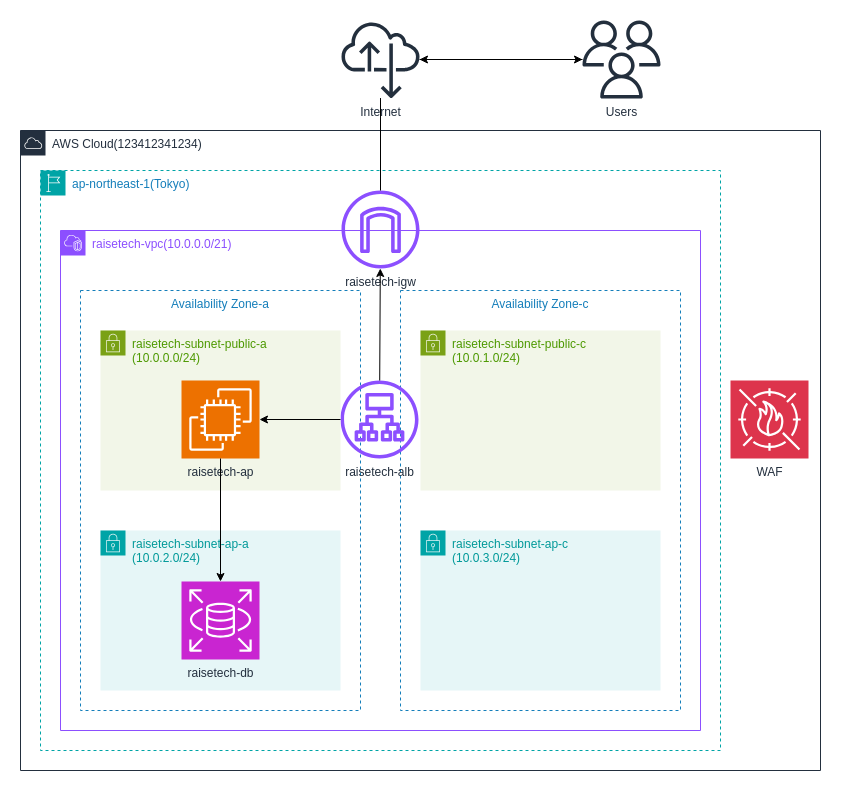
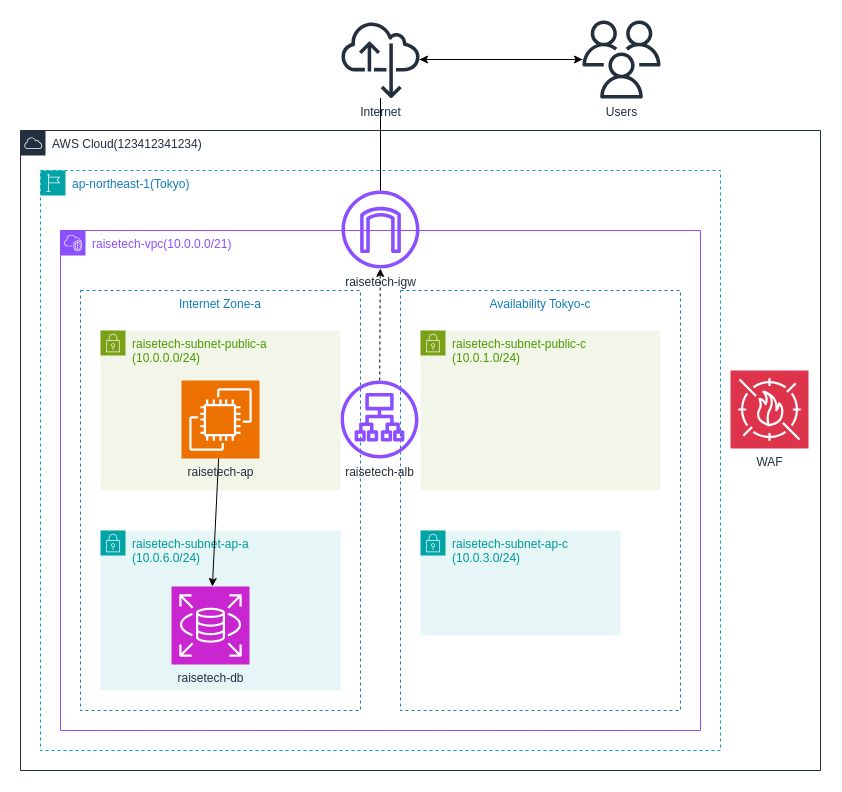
(221, 305) -> (221, 305)
(541, 305) -> (541, 305)
(380, 328) -> (380, 328)
(303, 420) -> none
(770, 420) -> (770, 410)
(202, 552) -> (202, 552)
(541, 611) -> (521, 583)
(221, 621) -> (211, 626)
